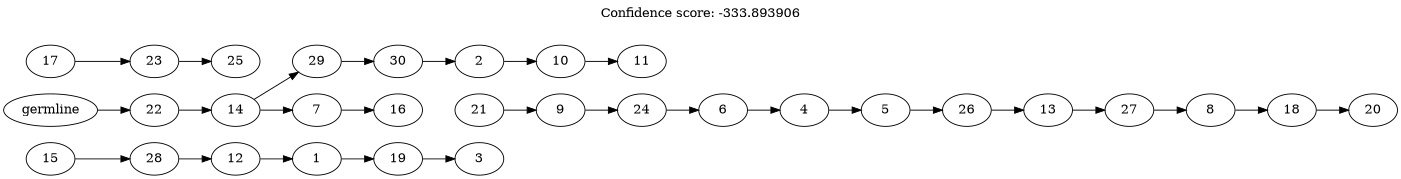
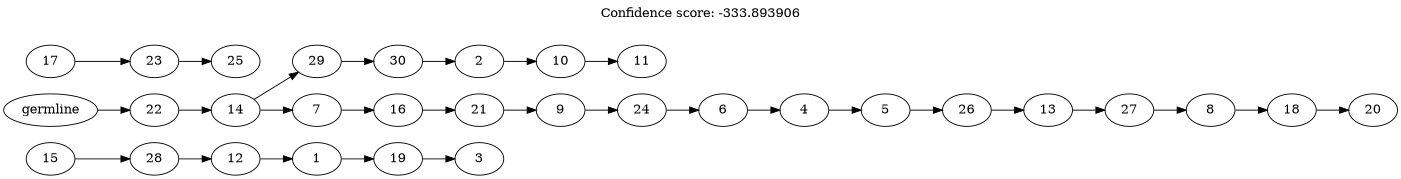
none -> (434, 110)
